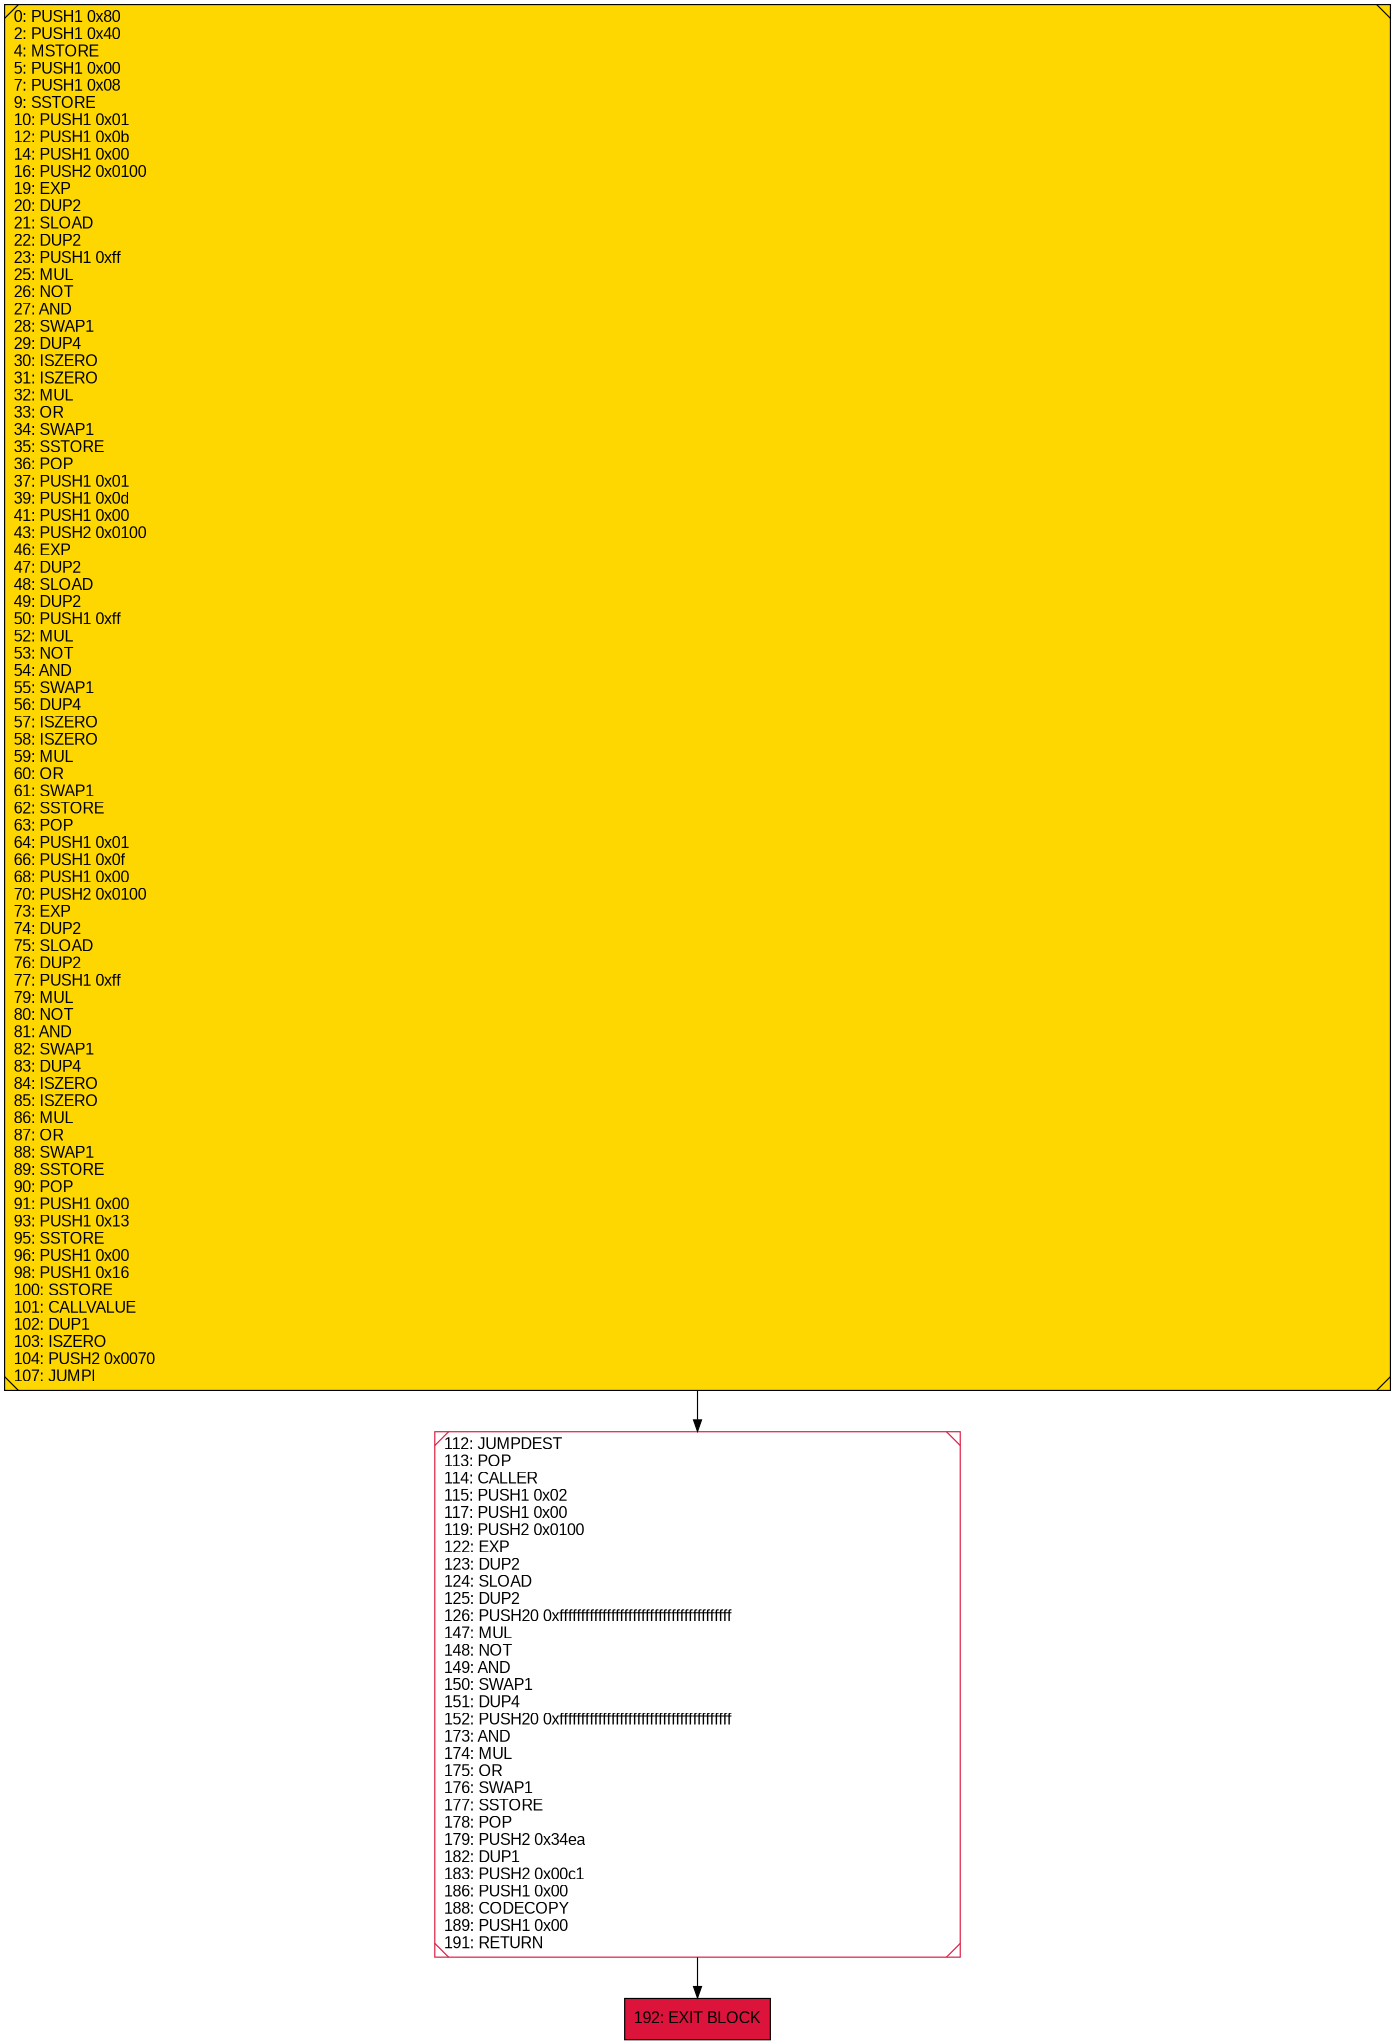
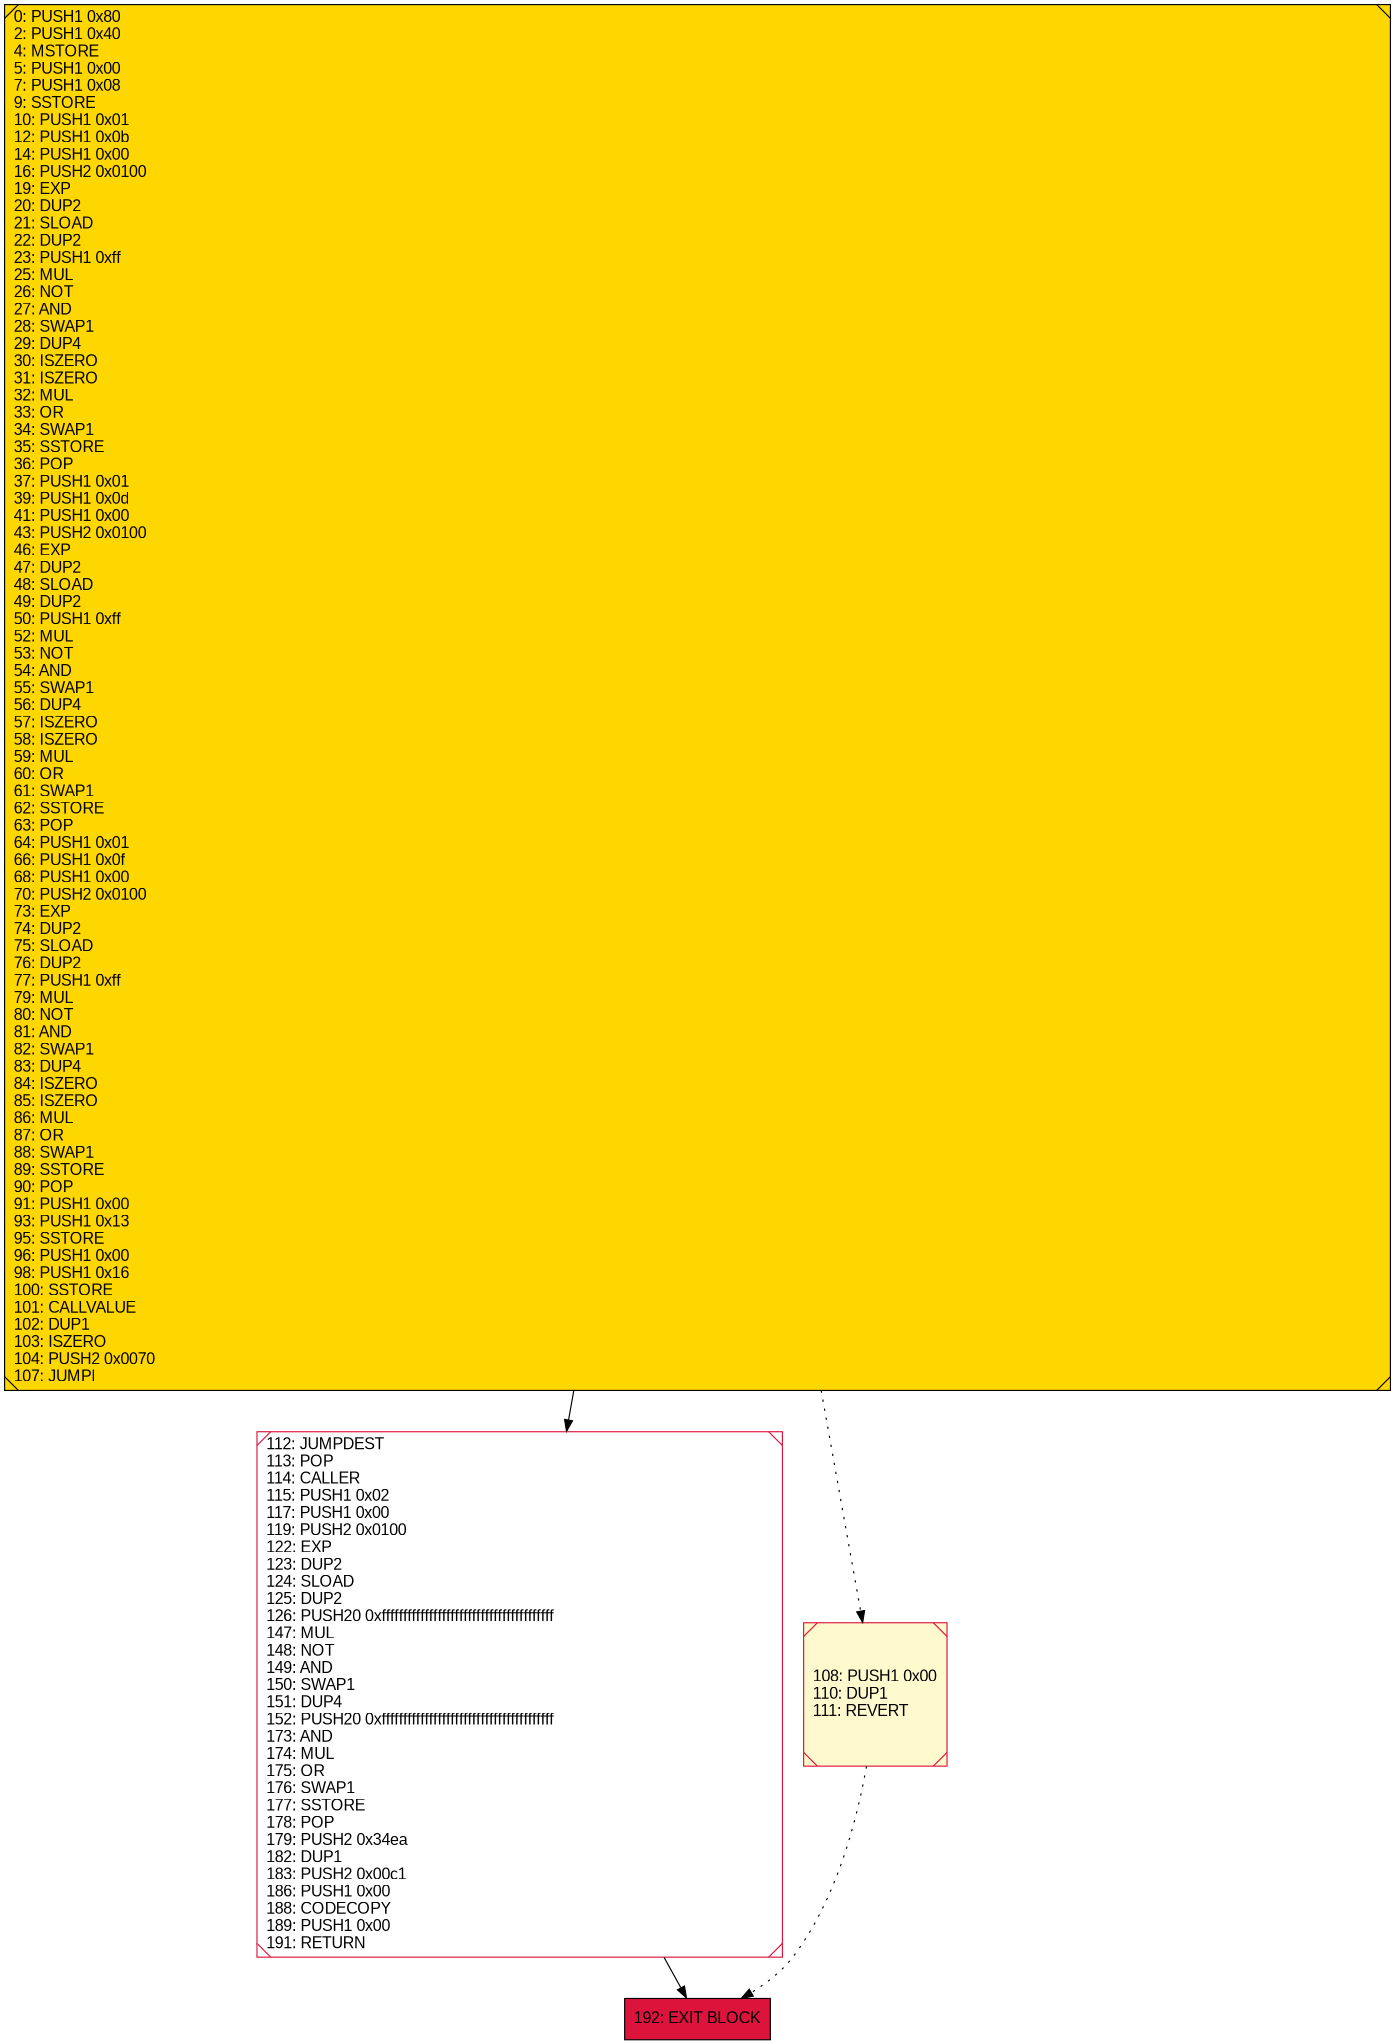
none -> (875, 1694)
